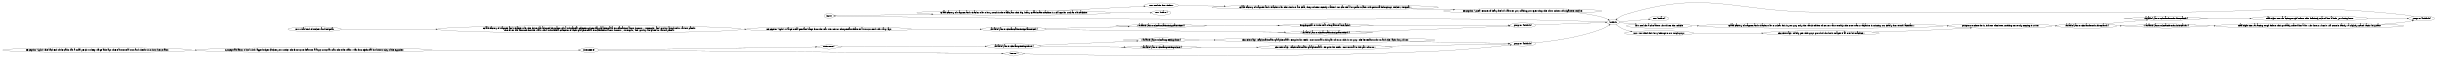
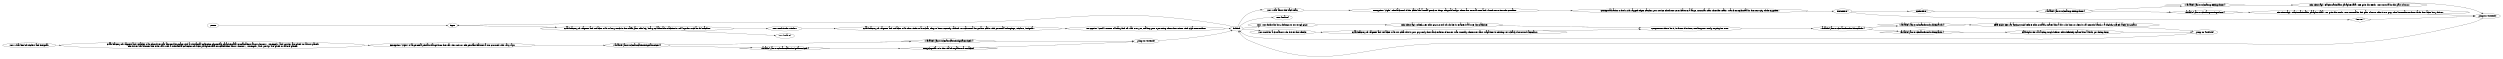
none -> (1283, 10)
none -> (213, 25)
